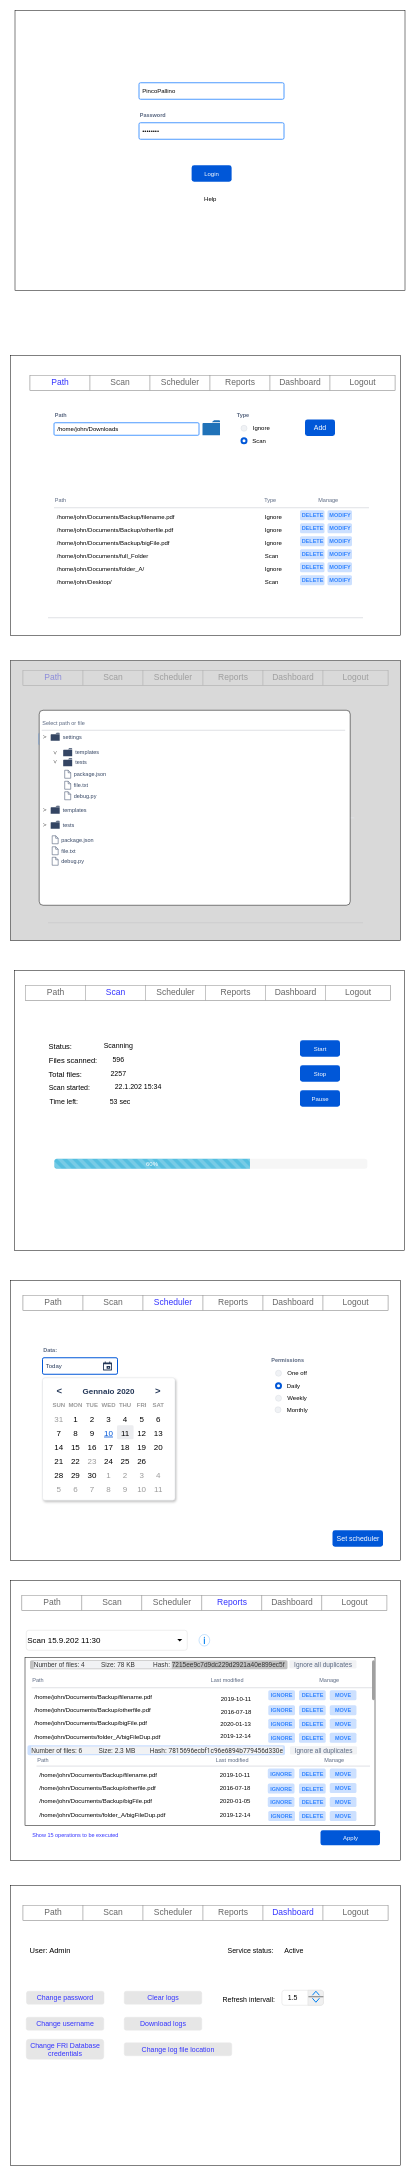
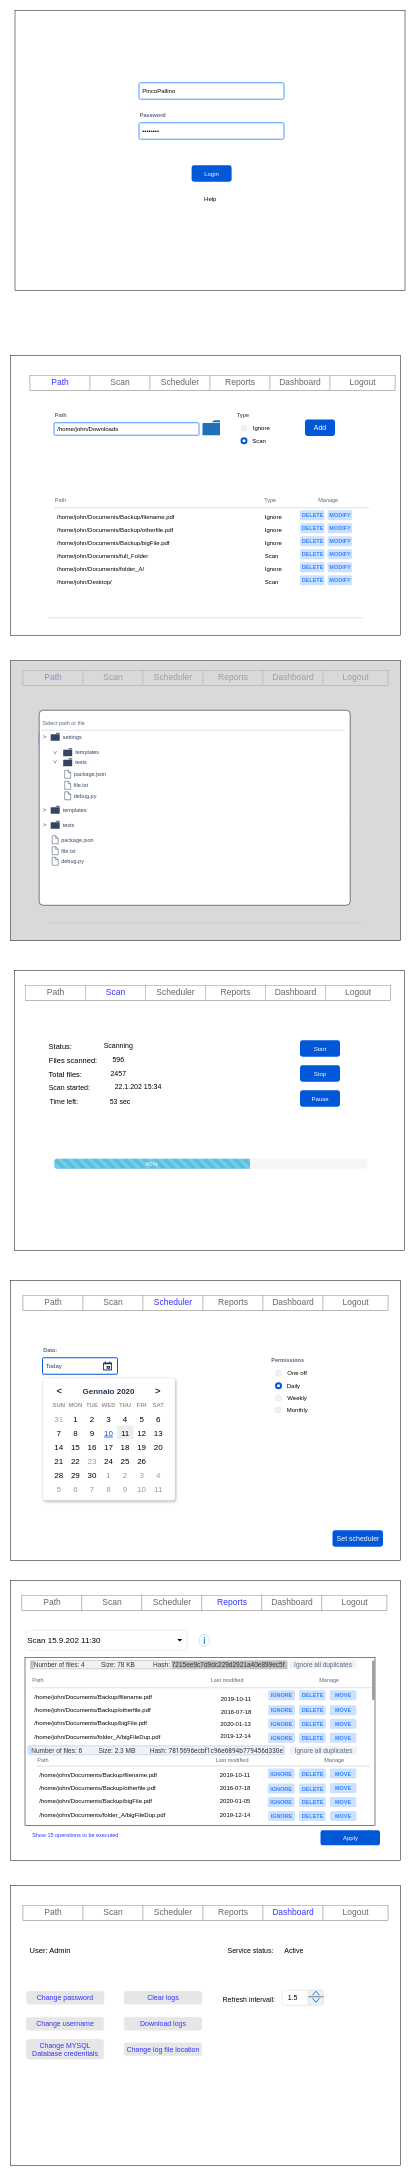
(118, 1073) -> (118, 1073)
(65, 2049) -> (65, 2049)
(178, 2049) -> (163, 2049)
